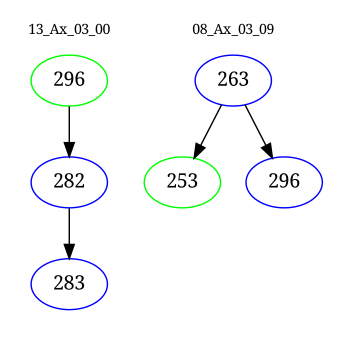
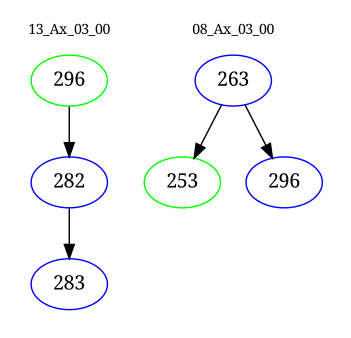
(233, 30) -> (233, 30)
